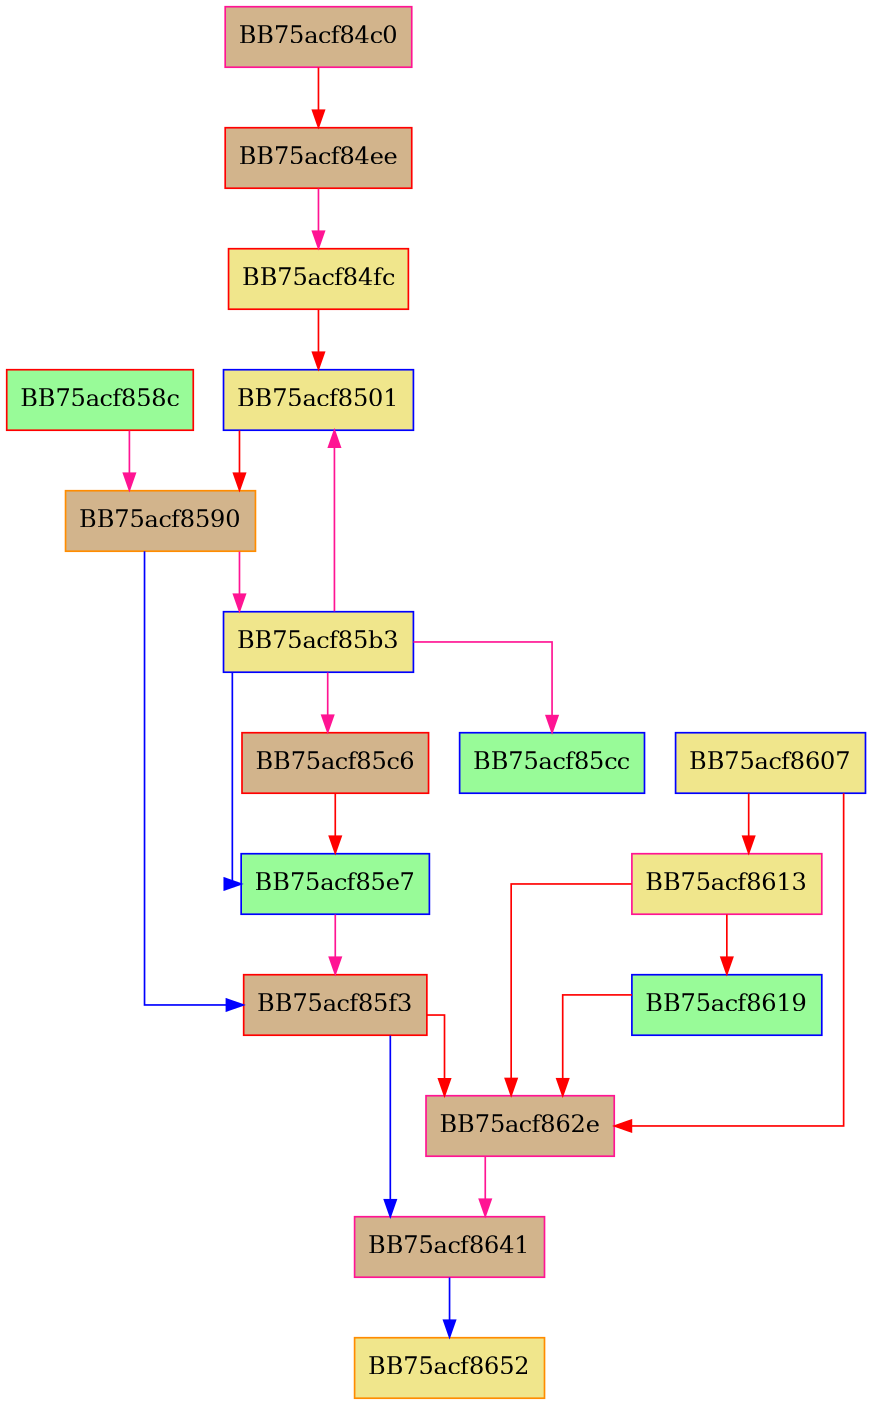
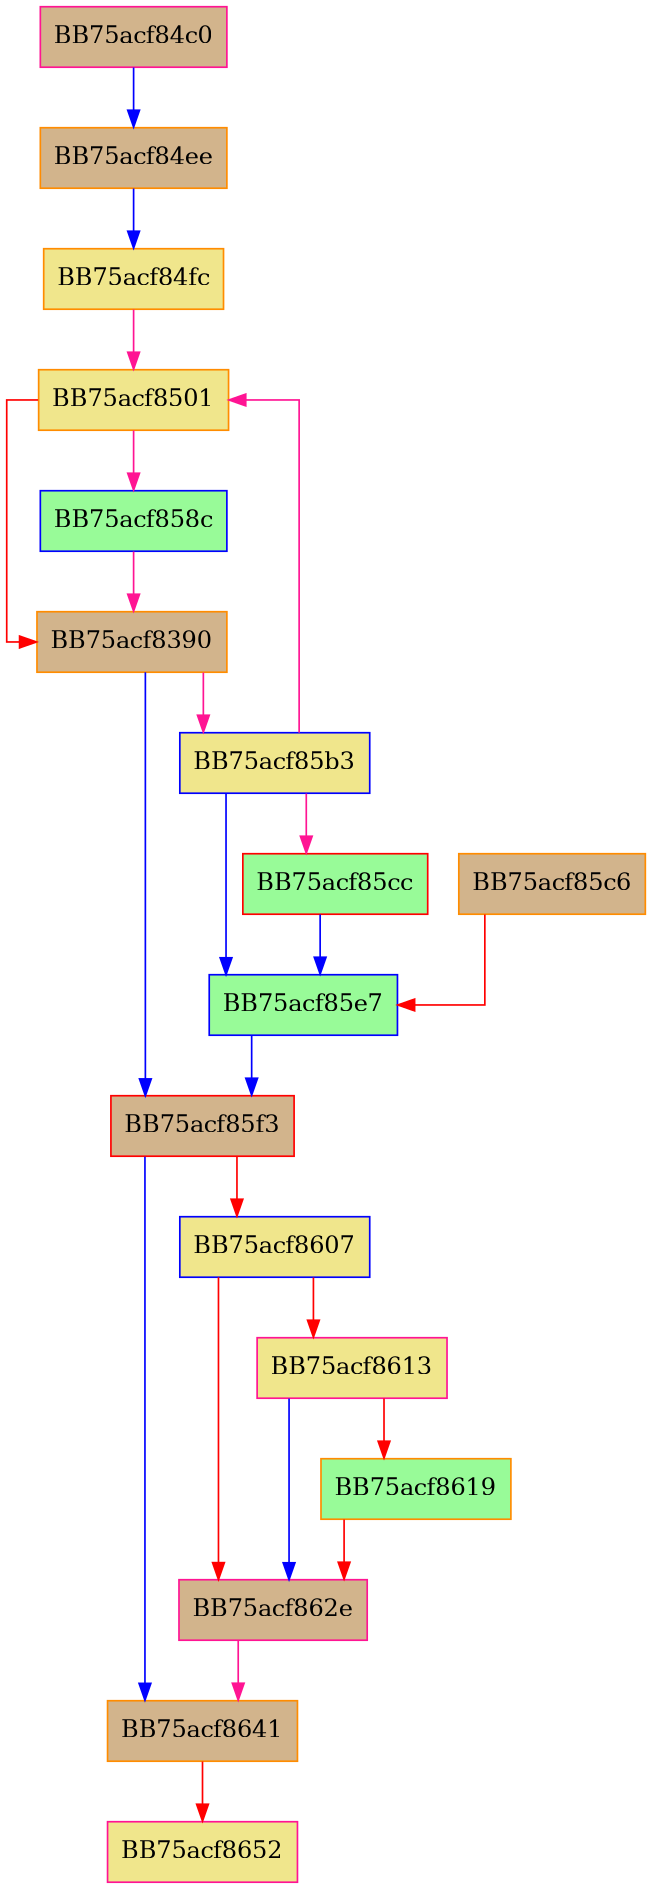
(318, 89) -> (134, 89)
(318, 158) -> (134, 158)
(318, 210) -> (134, 210)
(318, 279) -> (134, 279)
(318, 331) -> (134, 331)
(100, 400) -> (134, 521)
(318, 400) -> (134, 400)
none -> (134, 452)
(160, 521) -> (132, 642)
(328, 694) -> none
(335, 763) -> (552, 884)
(552, 763) -> (335, 884)
(511, 921) -> (289, 1481)
none -> (320, 936)
(335, 936) -> (252, 1057)
(727, 1005) -> (416, 1489)
(445, 1038) -> (237, 1178)
(450, 1247) -> (203, 1731)
(450, 1299) -> (203, 1783)
(450, 1368) -> (203, 1852)
